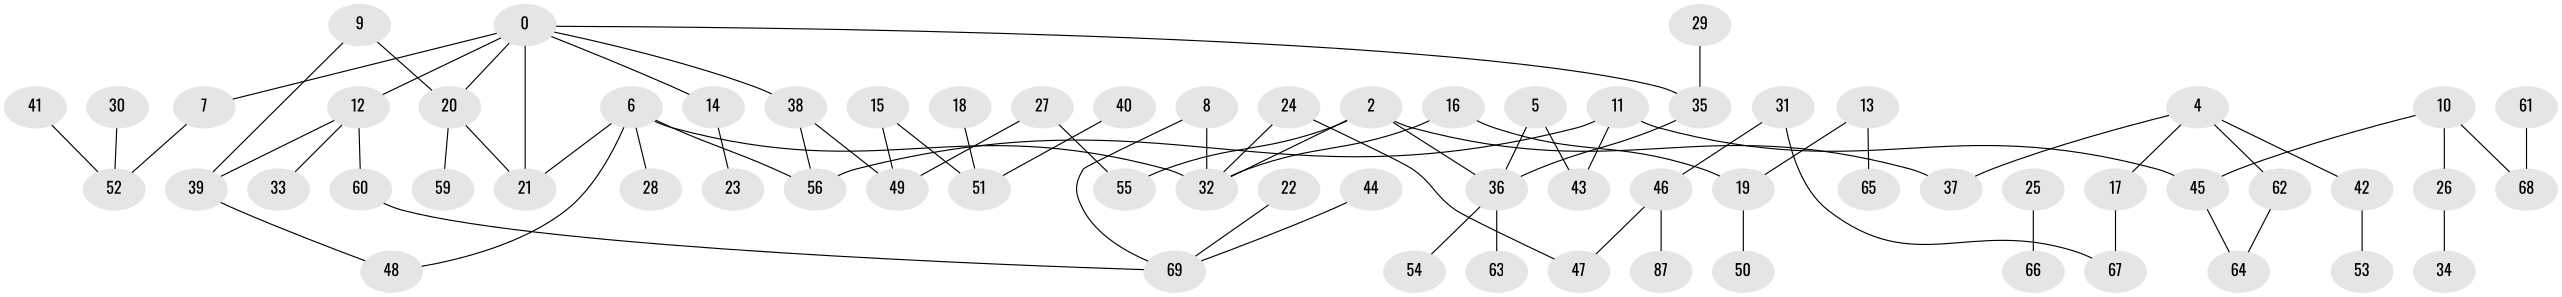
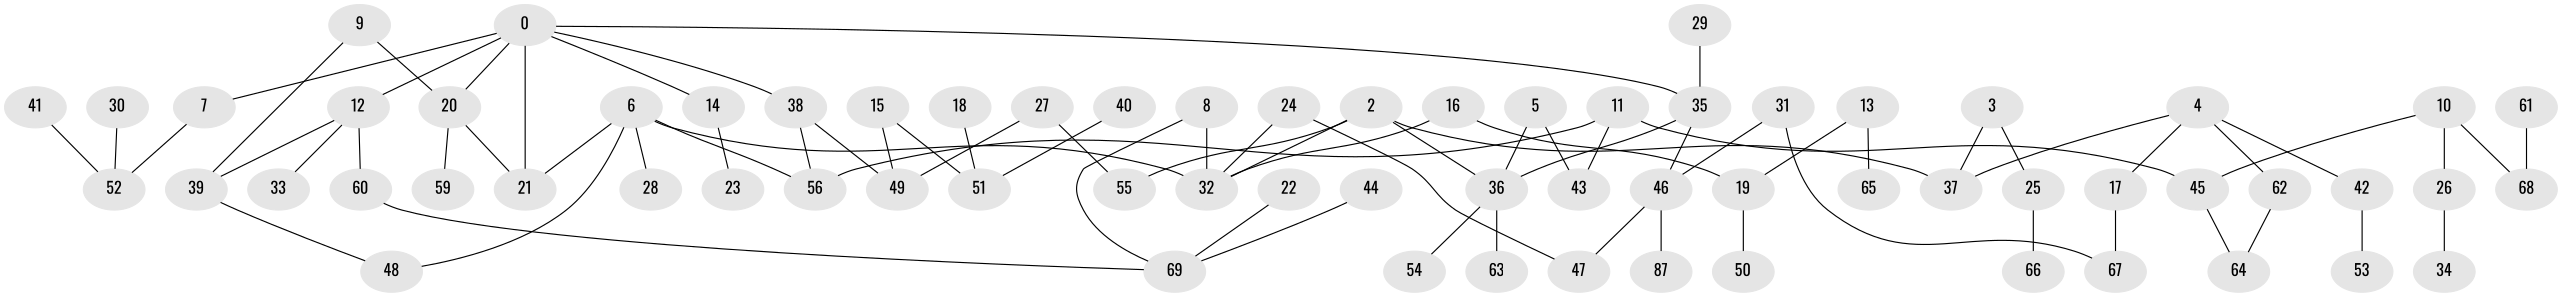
none -> (1992, 107)
none -> (1678, 155)
